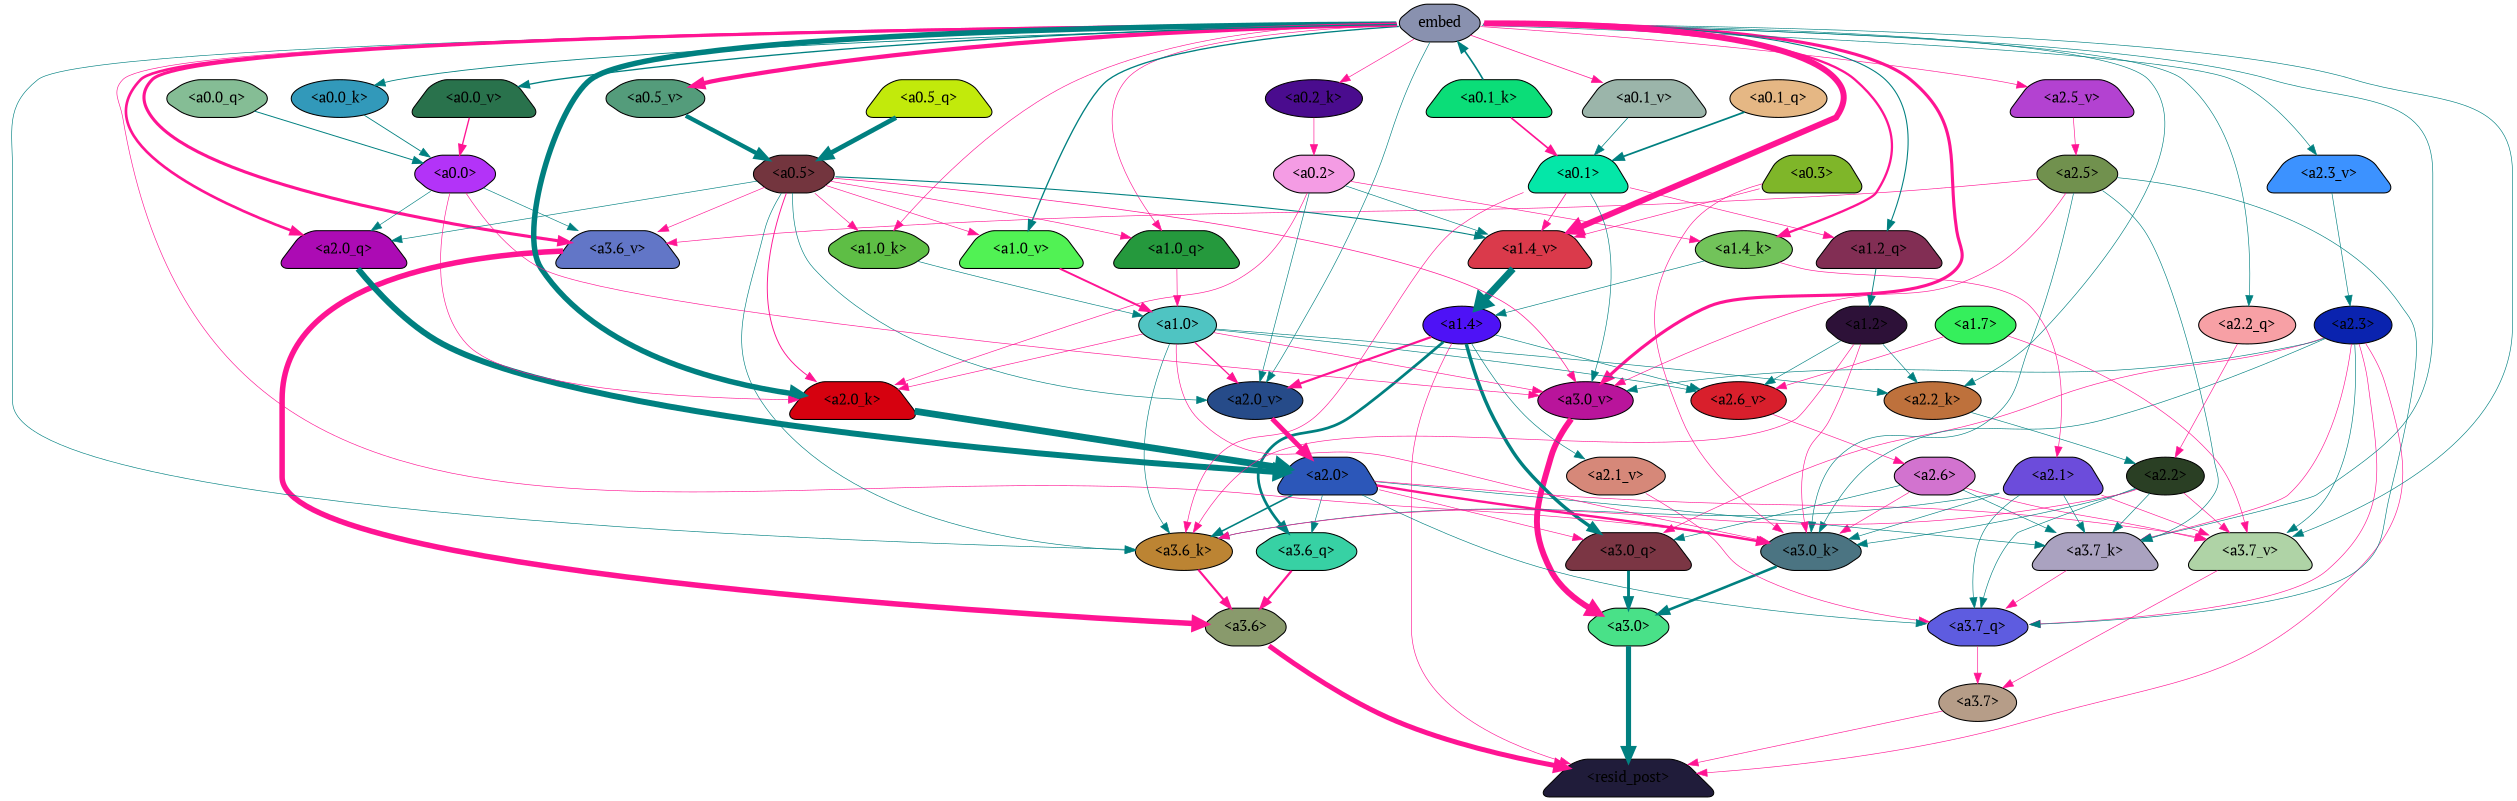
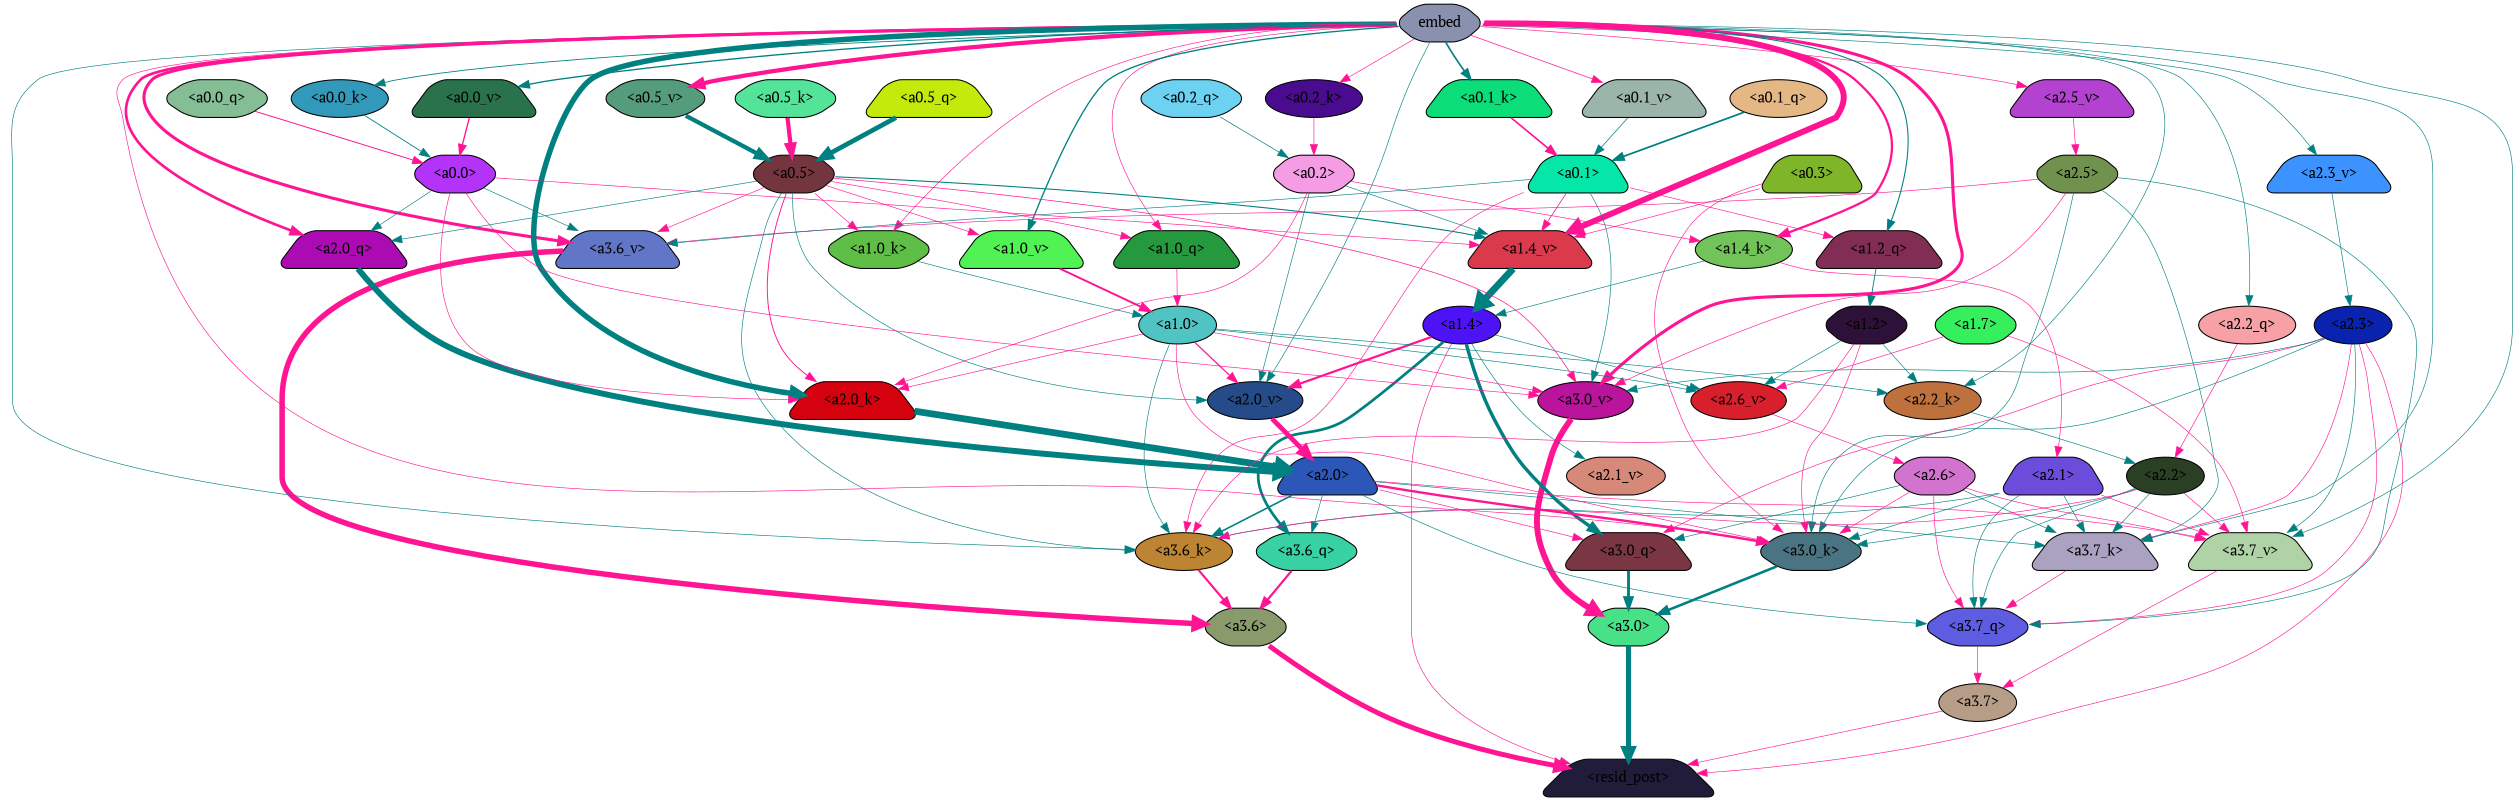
(1474, 65) -> (1455, 57)
none -> (785, 99)
none -> (1191, 99)
(334, 136) -> (334, 136)
none -> (1169, 207)
none -> (934, 208)
(1770, 582) -> (1938, 549)
